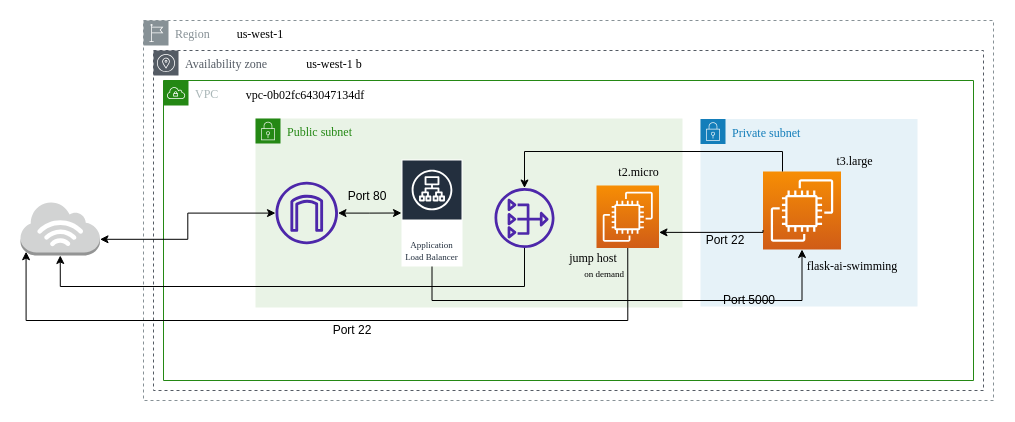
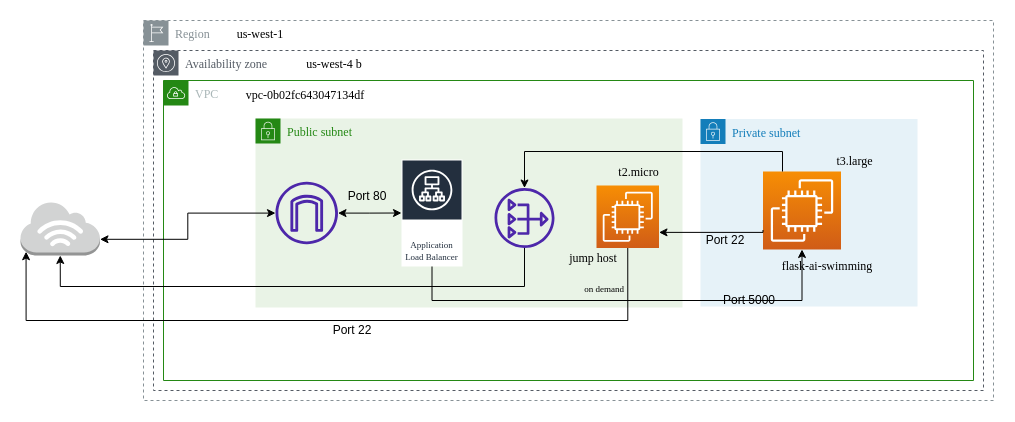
(335, 61) -> (335, 61)
(853, 266) -> (828, 266)
(588, 274) -> (588, 289)
